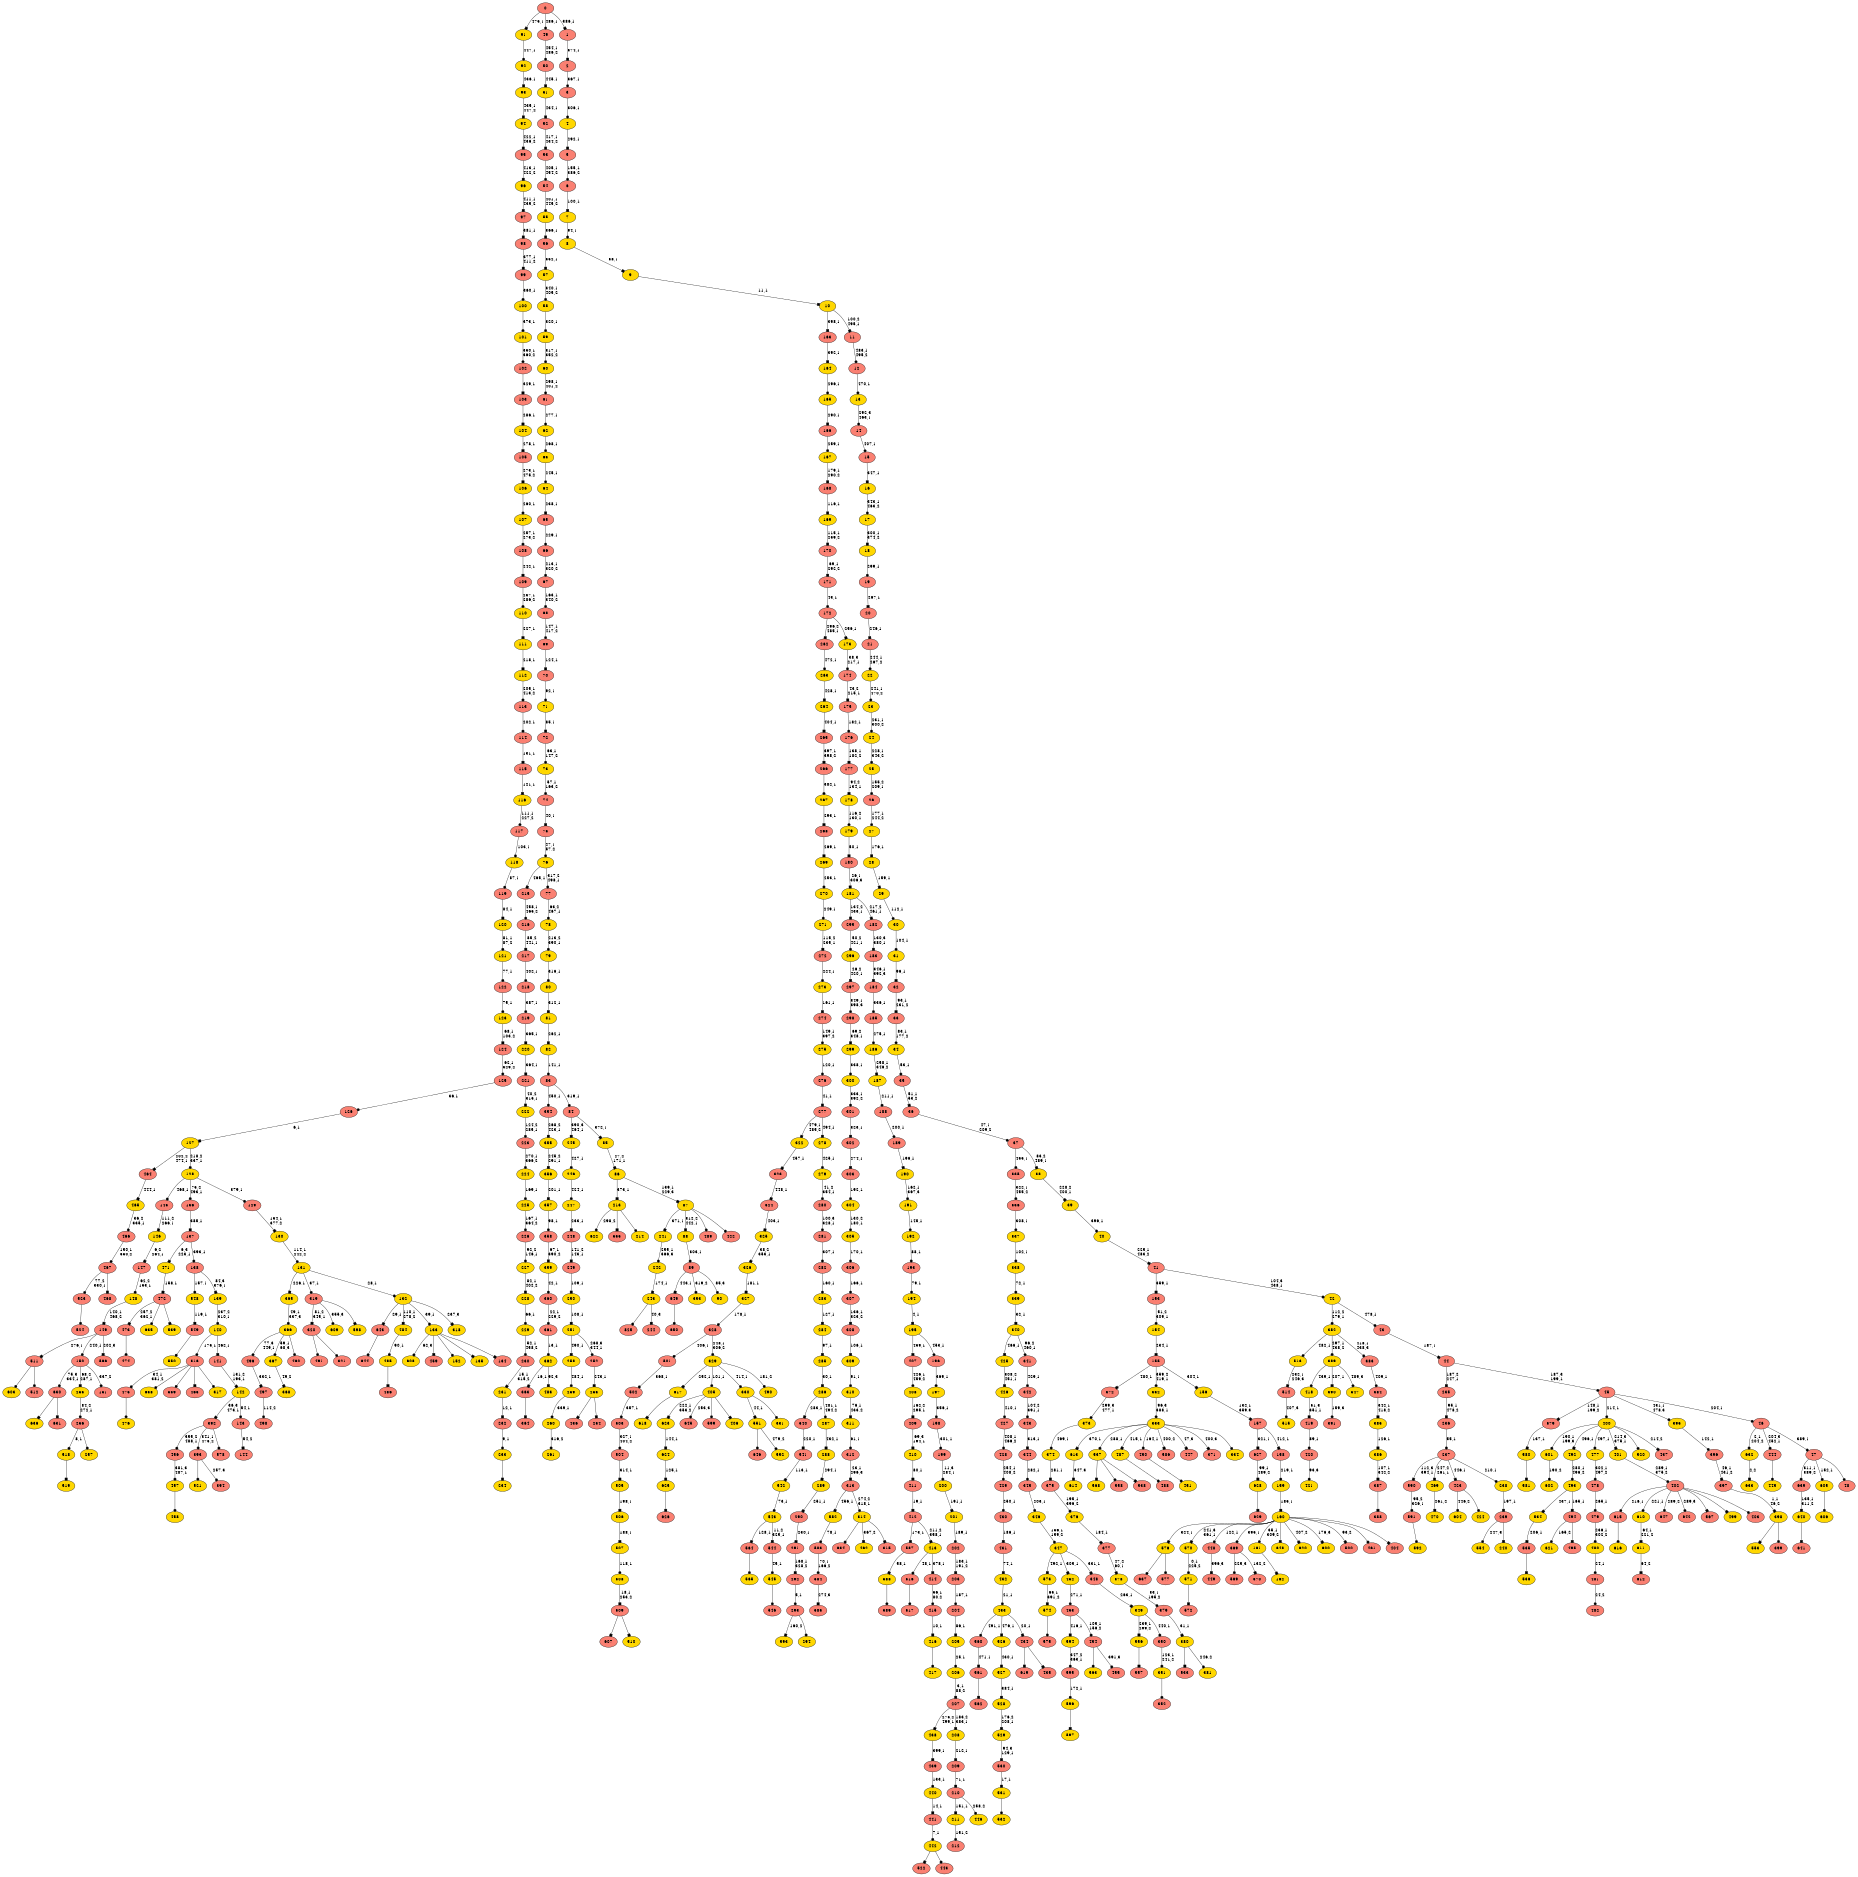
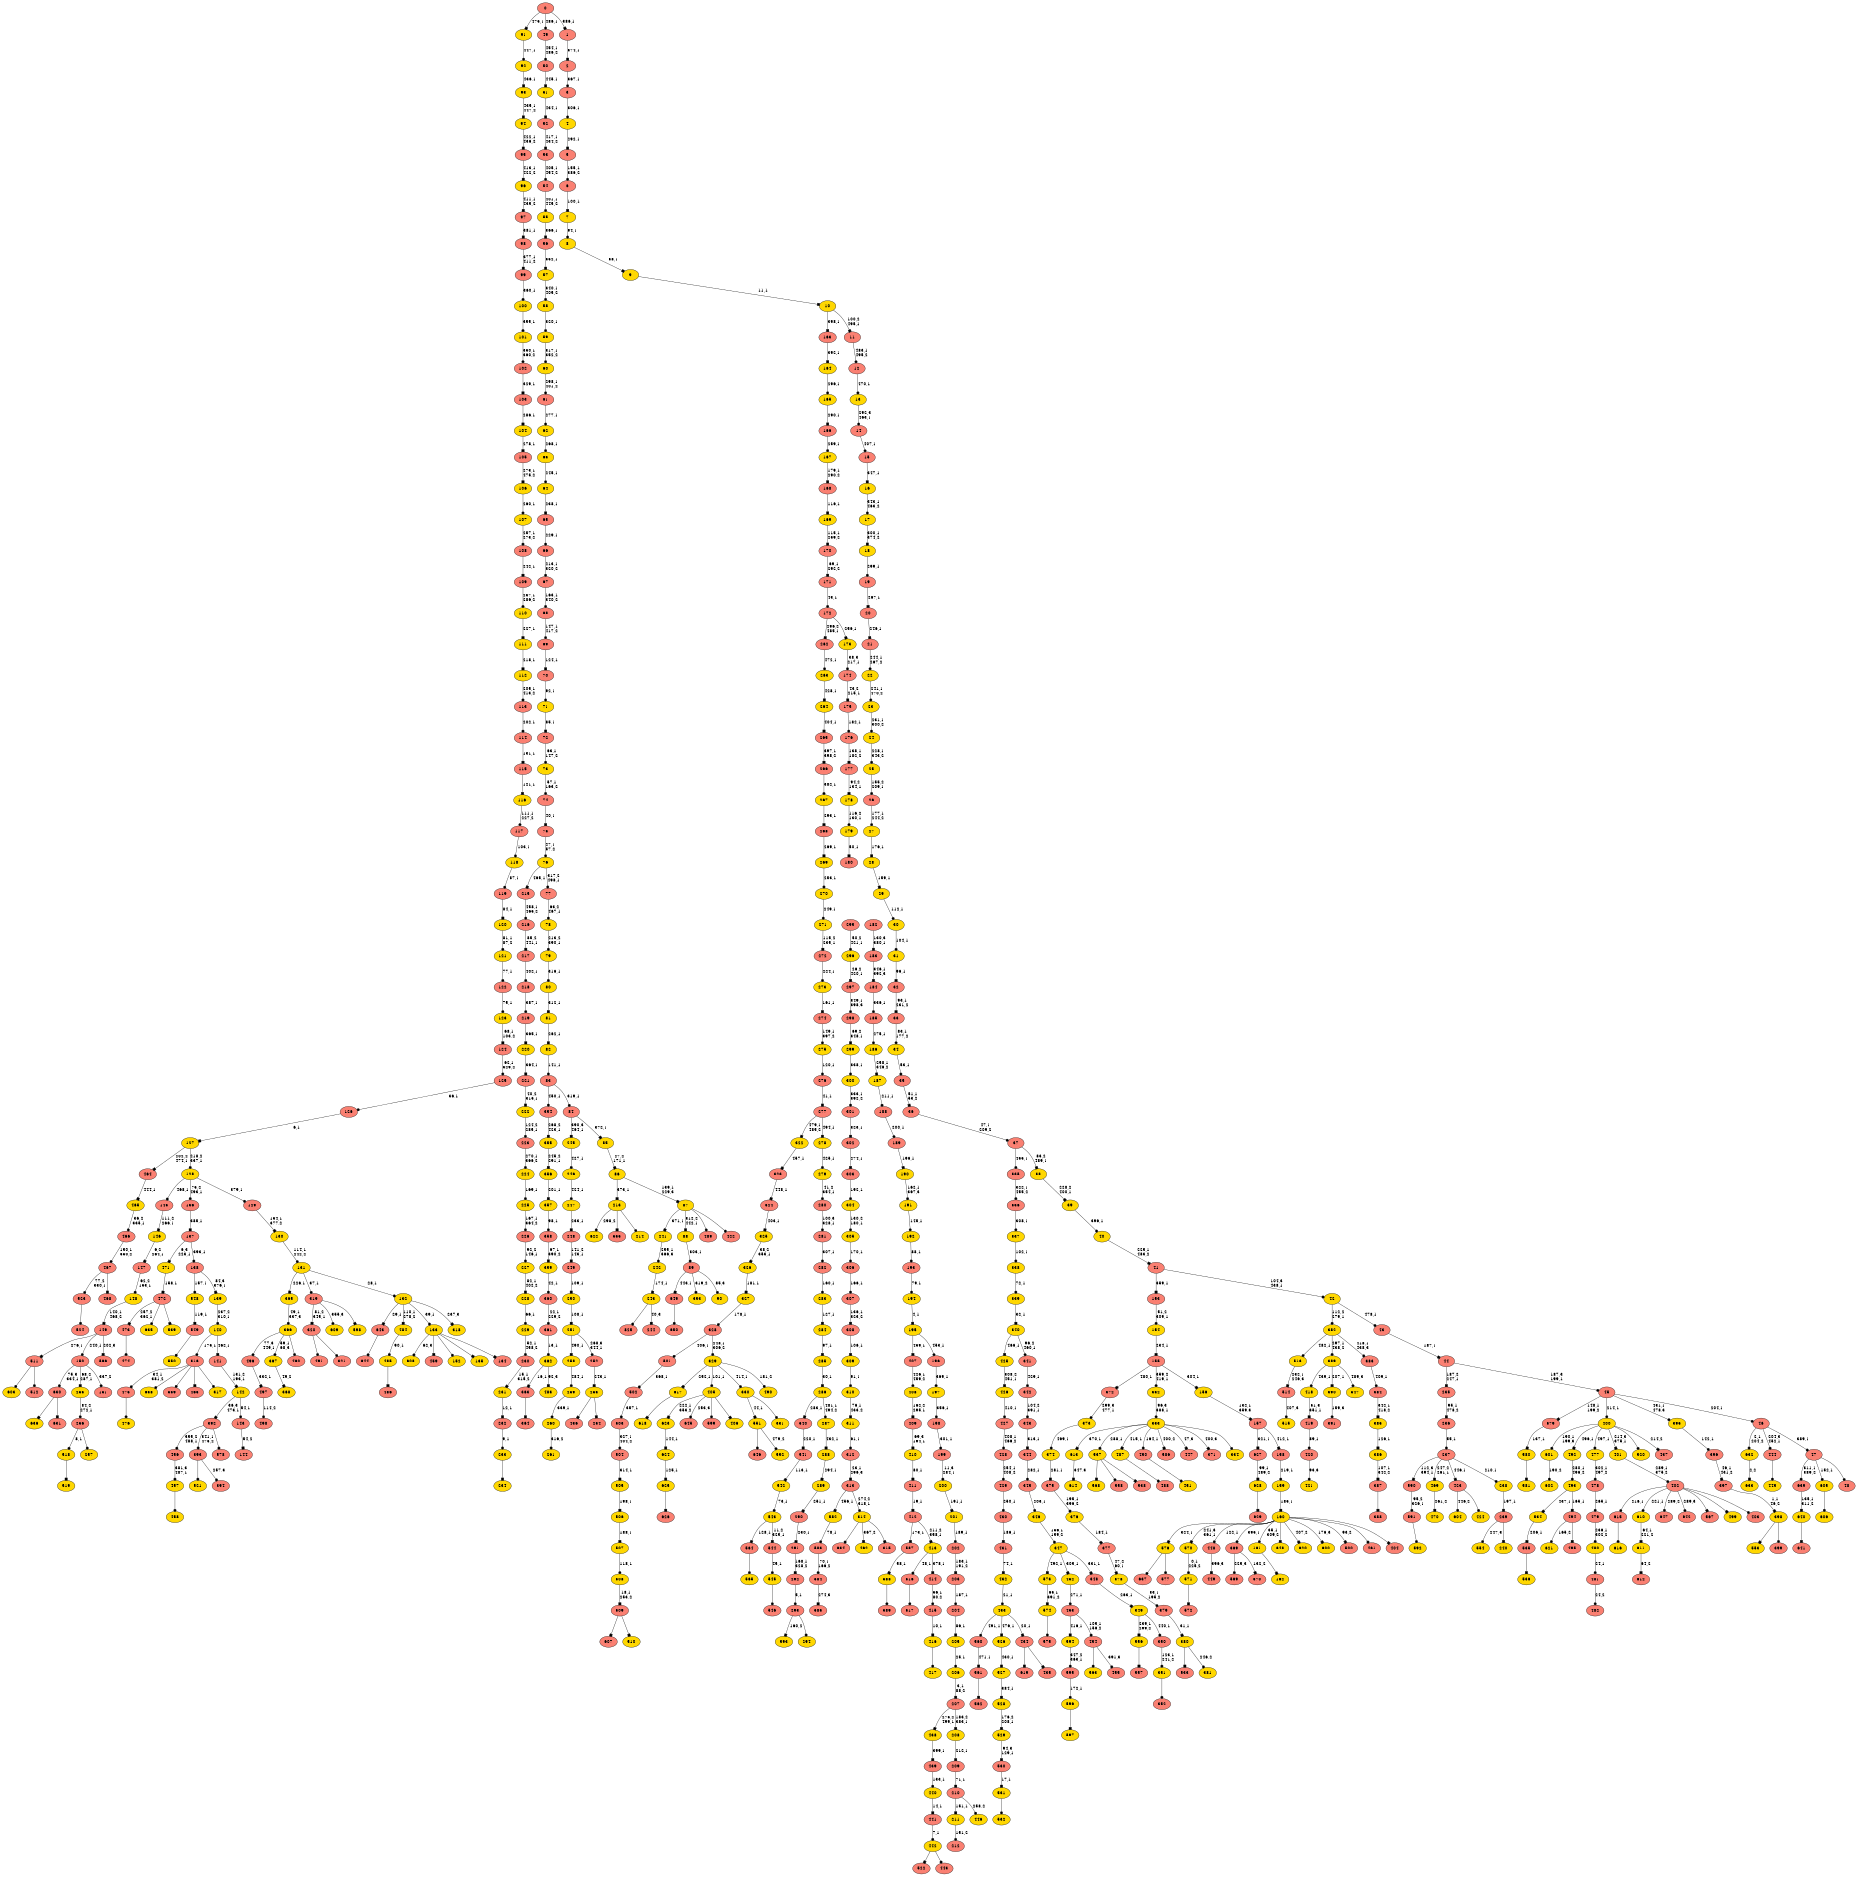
(529, 322) -> (529, 322)
(851, 894) -> none
